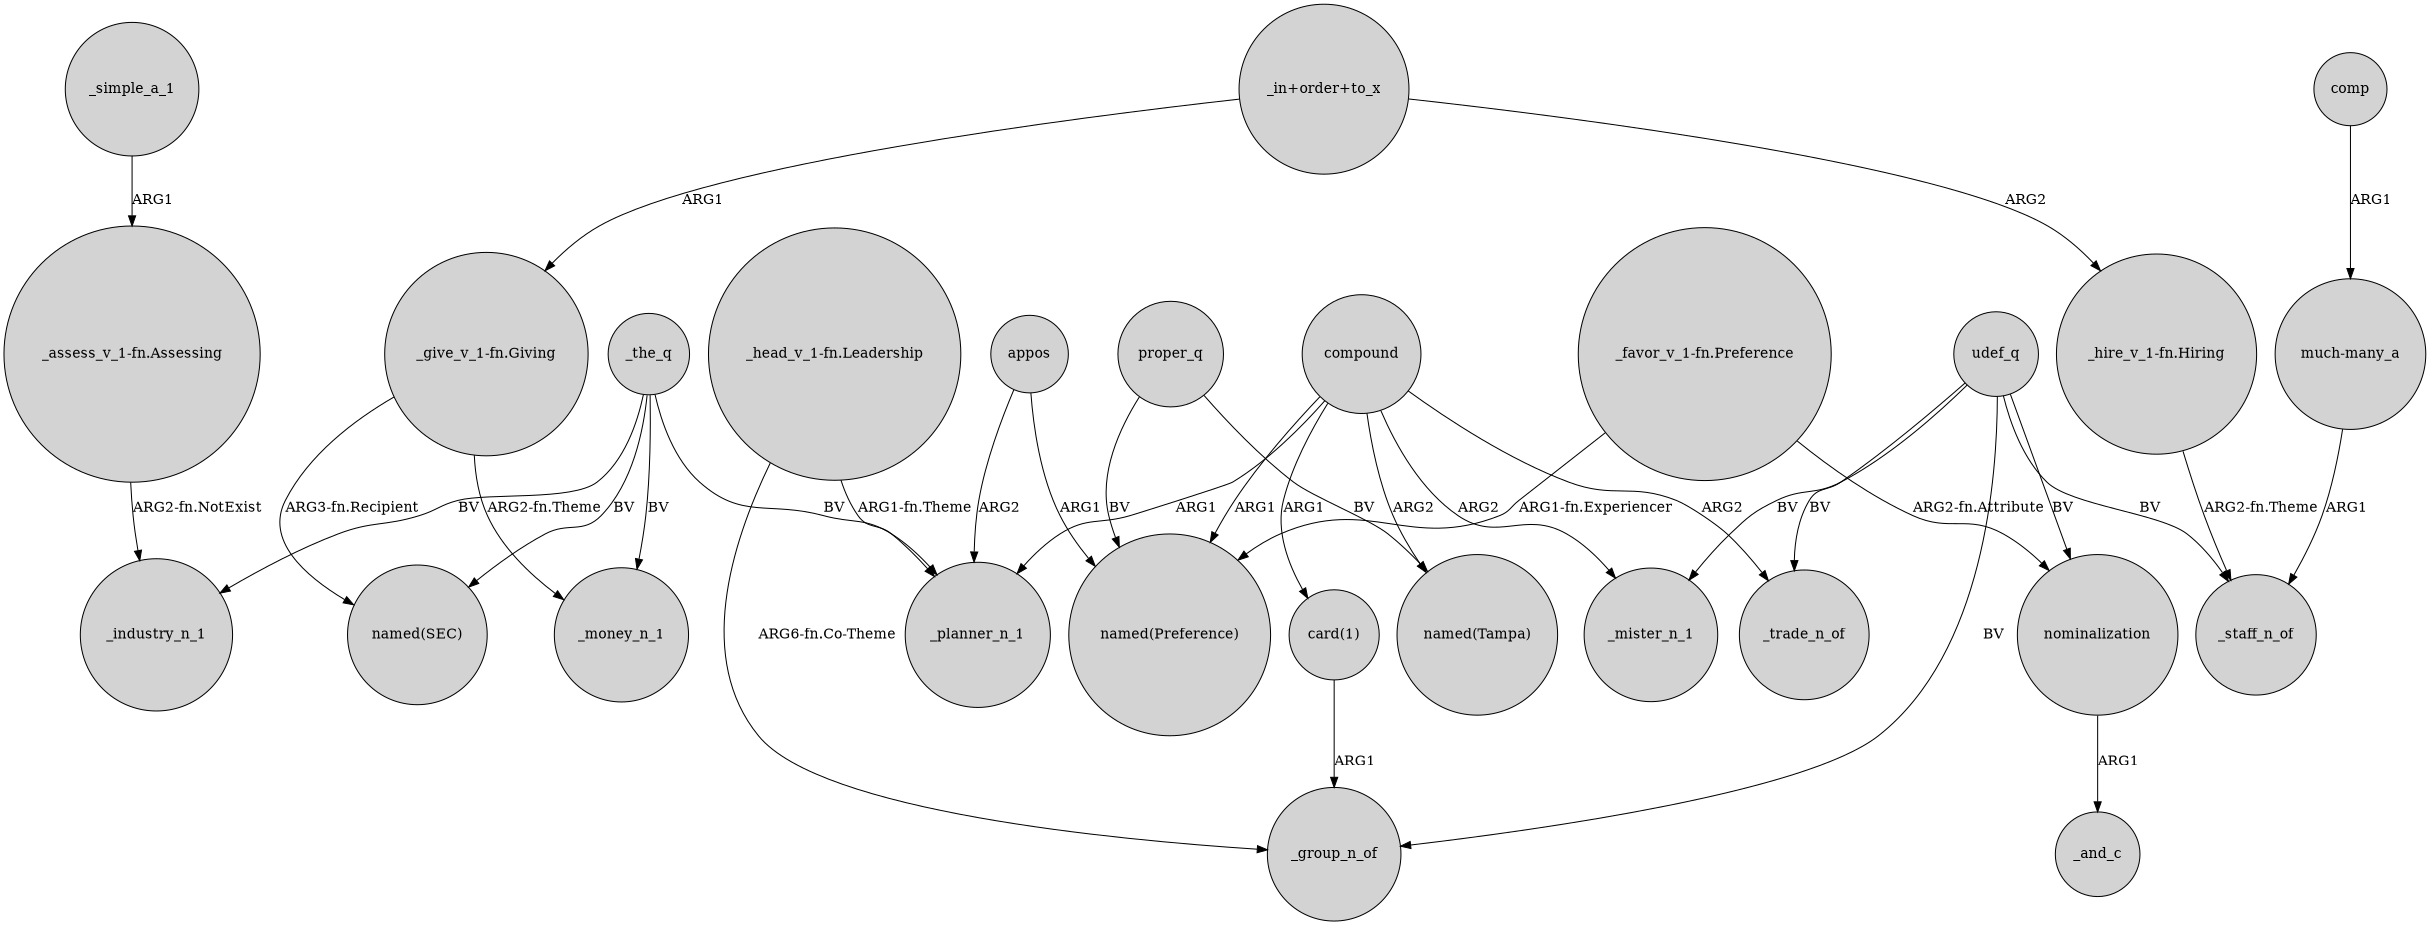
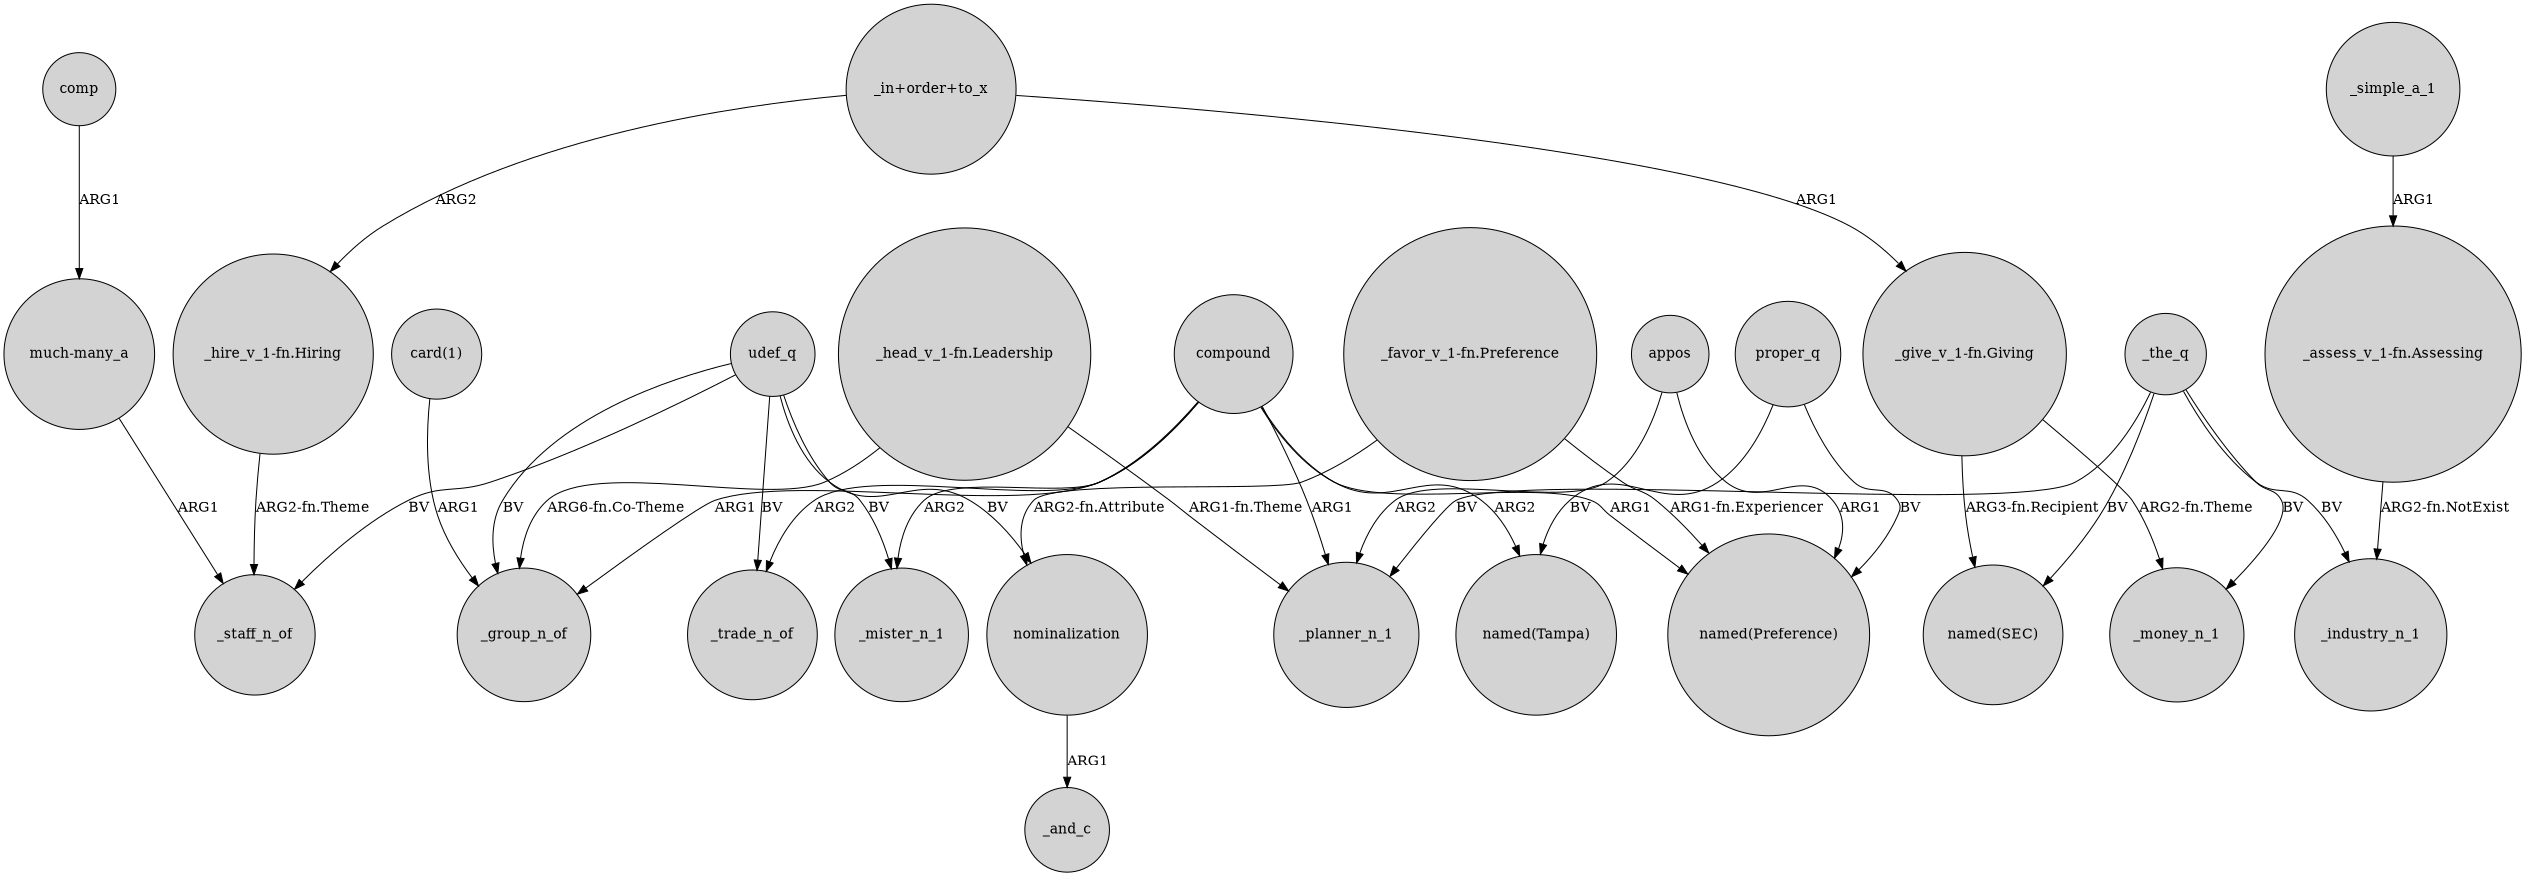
(1285, 494) -> (977, 495)
